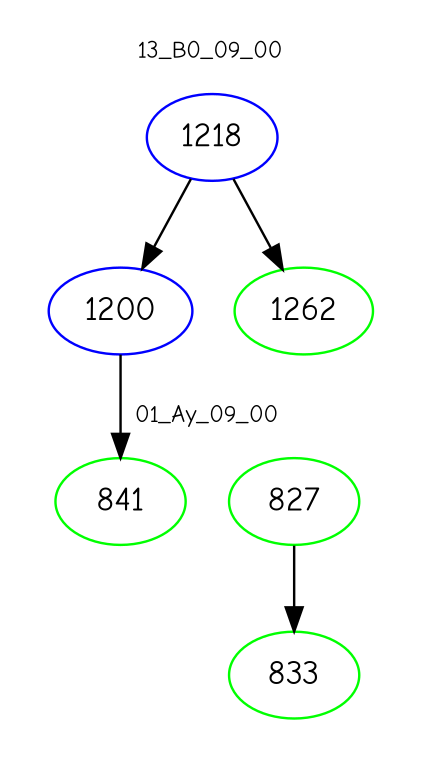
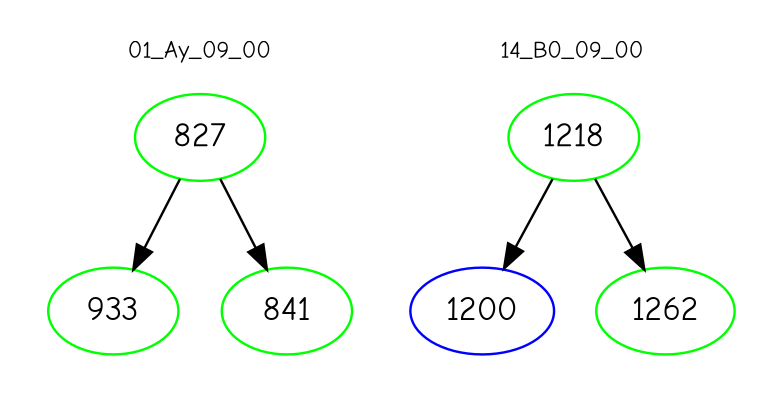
(211, 52) -> (573, 52)
(212, 137) -> (574, 137)
(121, 408) -> (238, 213)
(294, 675) -> (113, 311)
